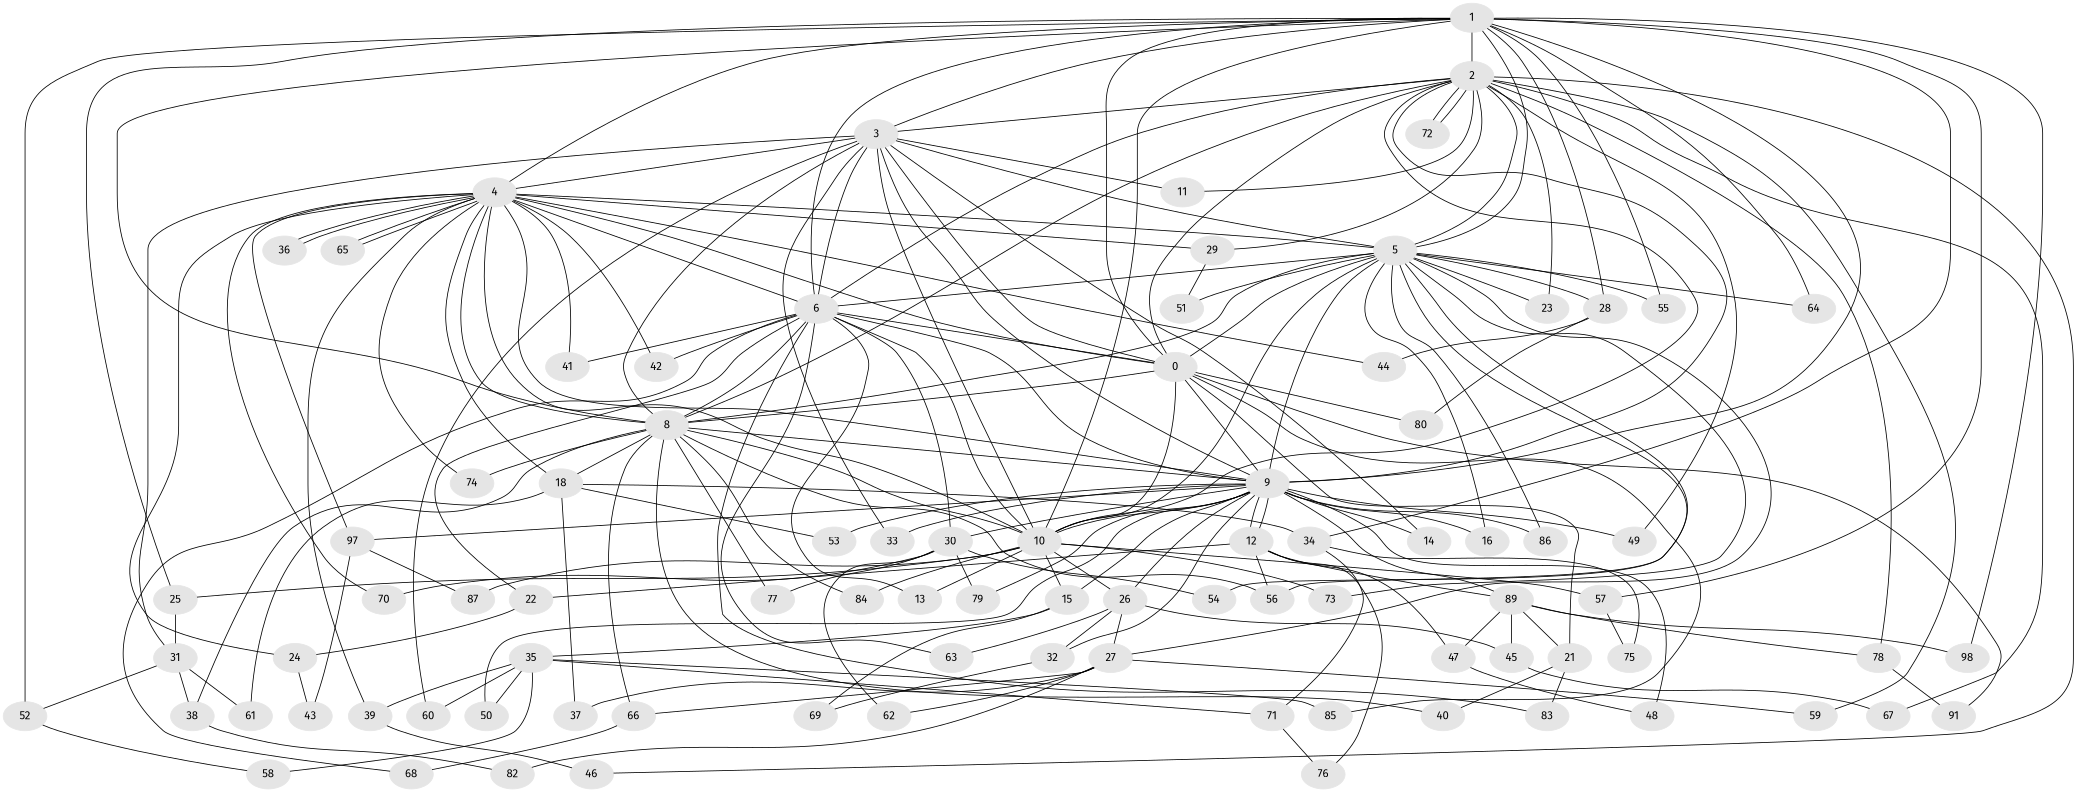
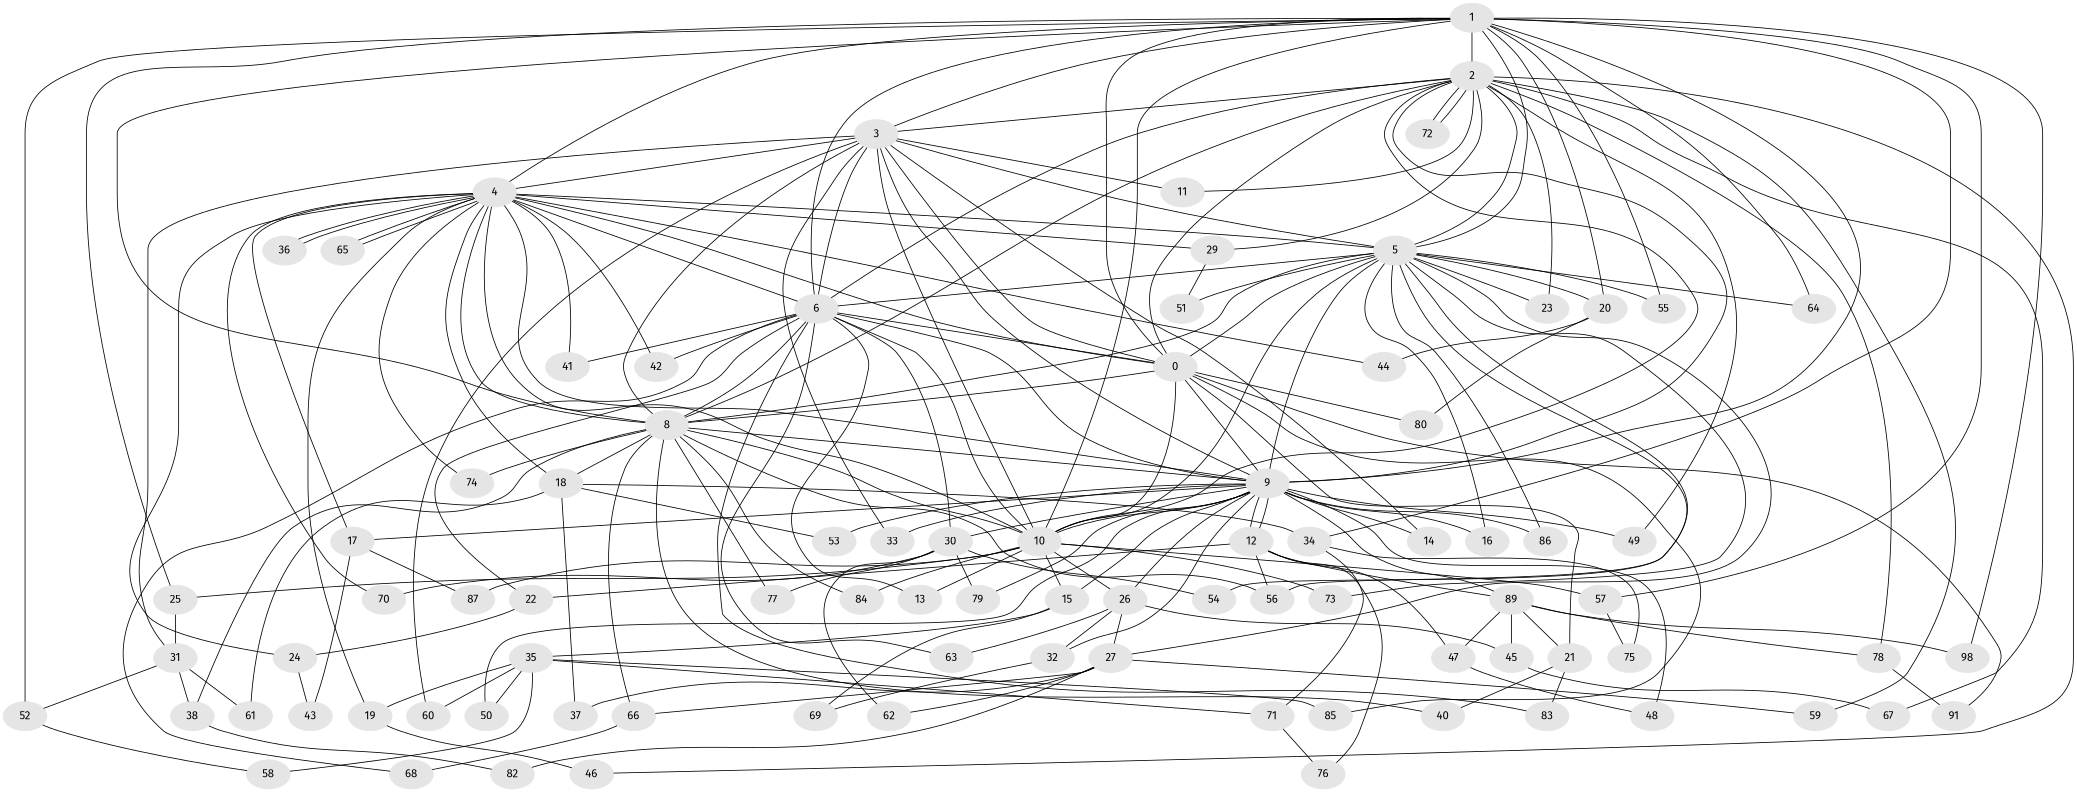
(1605, 309) -> (1605, 309)
(352, 542) -> (352, 542)
(370, 716) -> (370, 716)
